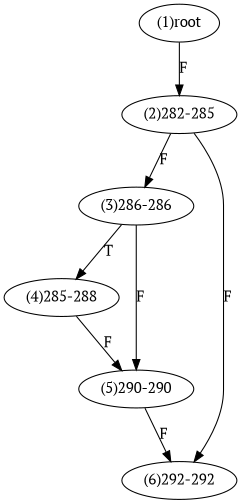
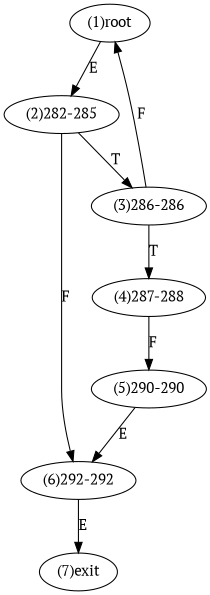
(184, 69) -> (94, 69)
(164, 160) -> (116, 160)
(136, 292) -> (134, 119)
(62, 298) -> (149, 298)
(164, 435) -> (123, 435)
none -> (78, 572)
